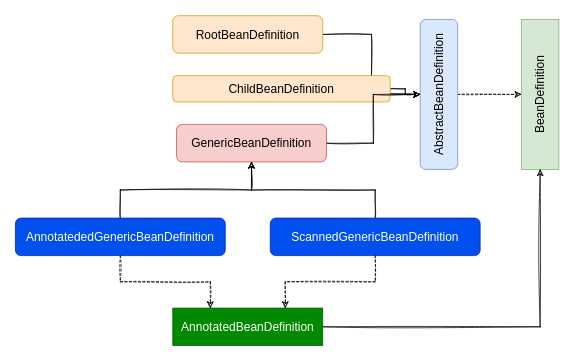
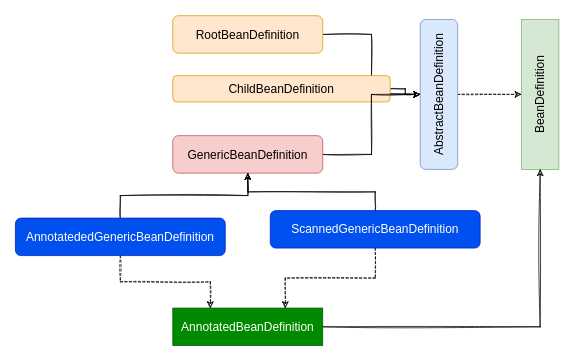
(252, 143) -> (248, 154)
(375, 237) -> (375, 229)
